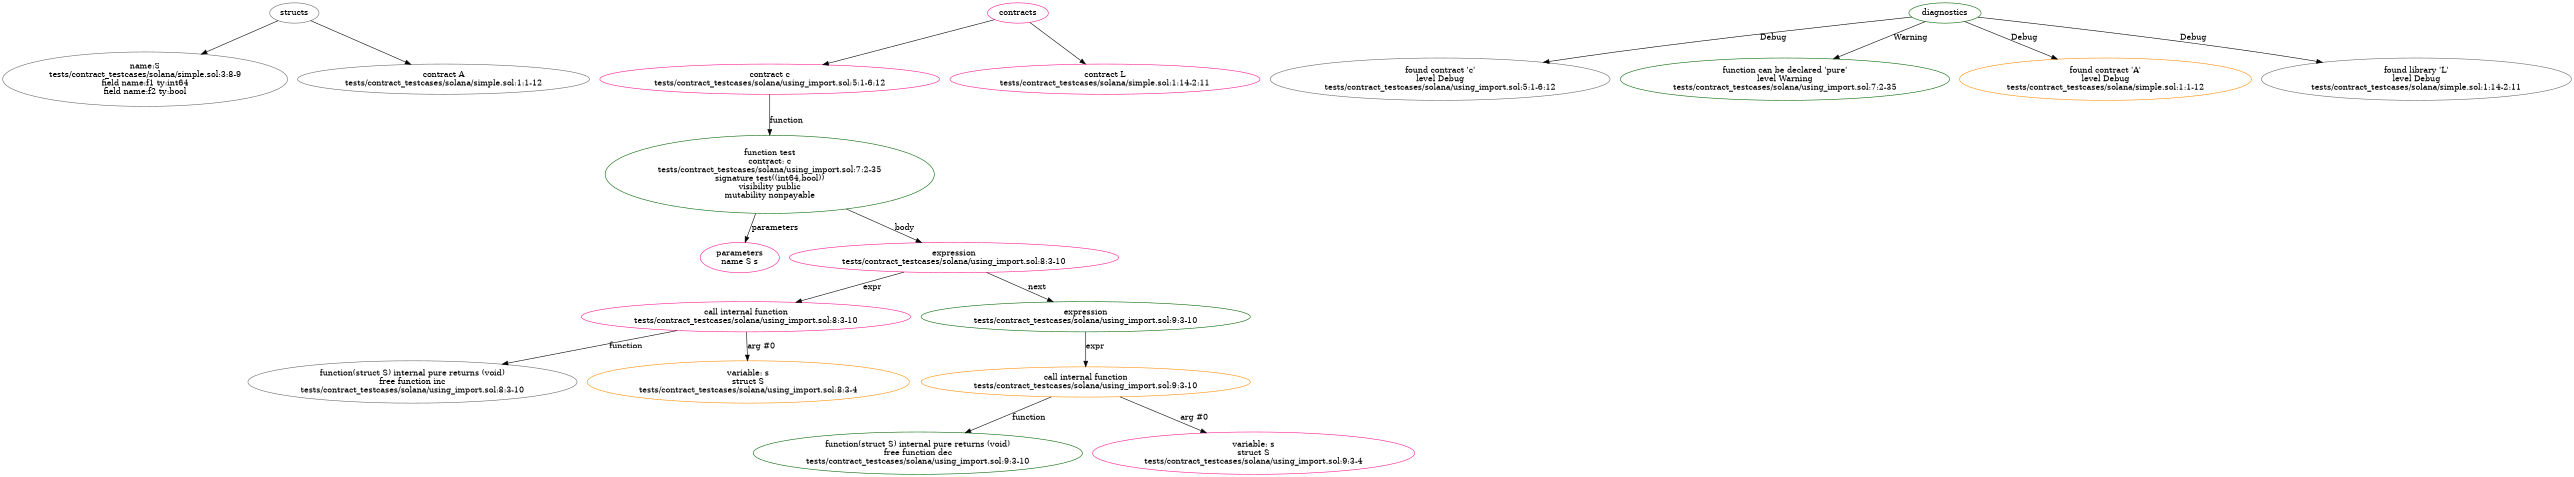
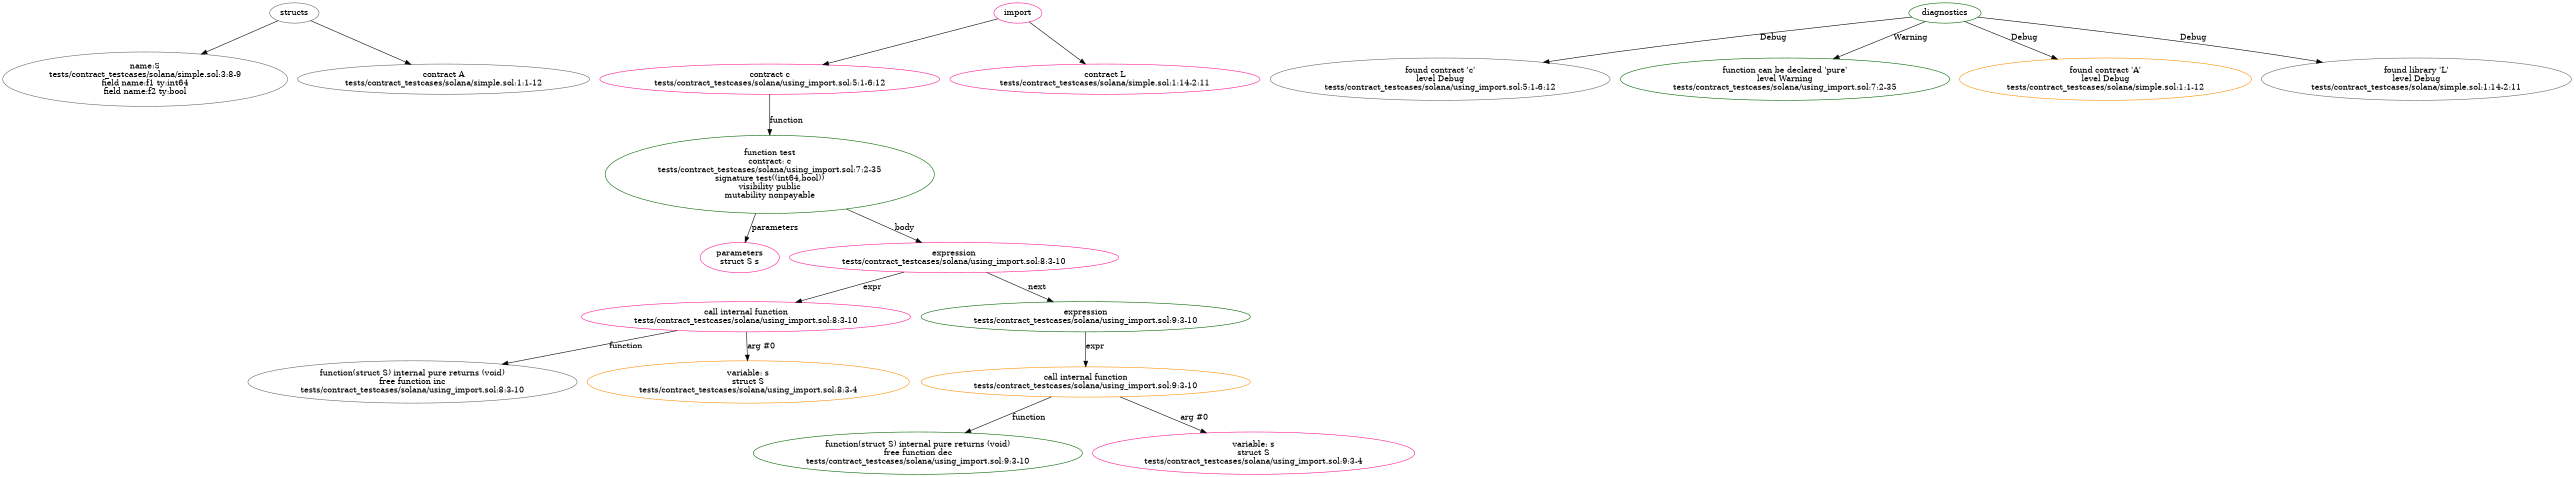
(1018, 13) -> (1018, 13)
(740, 258) -> (740, 258)
